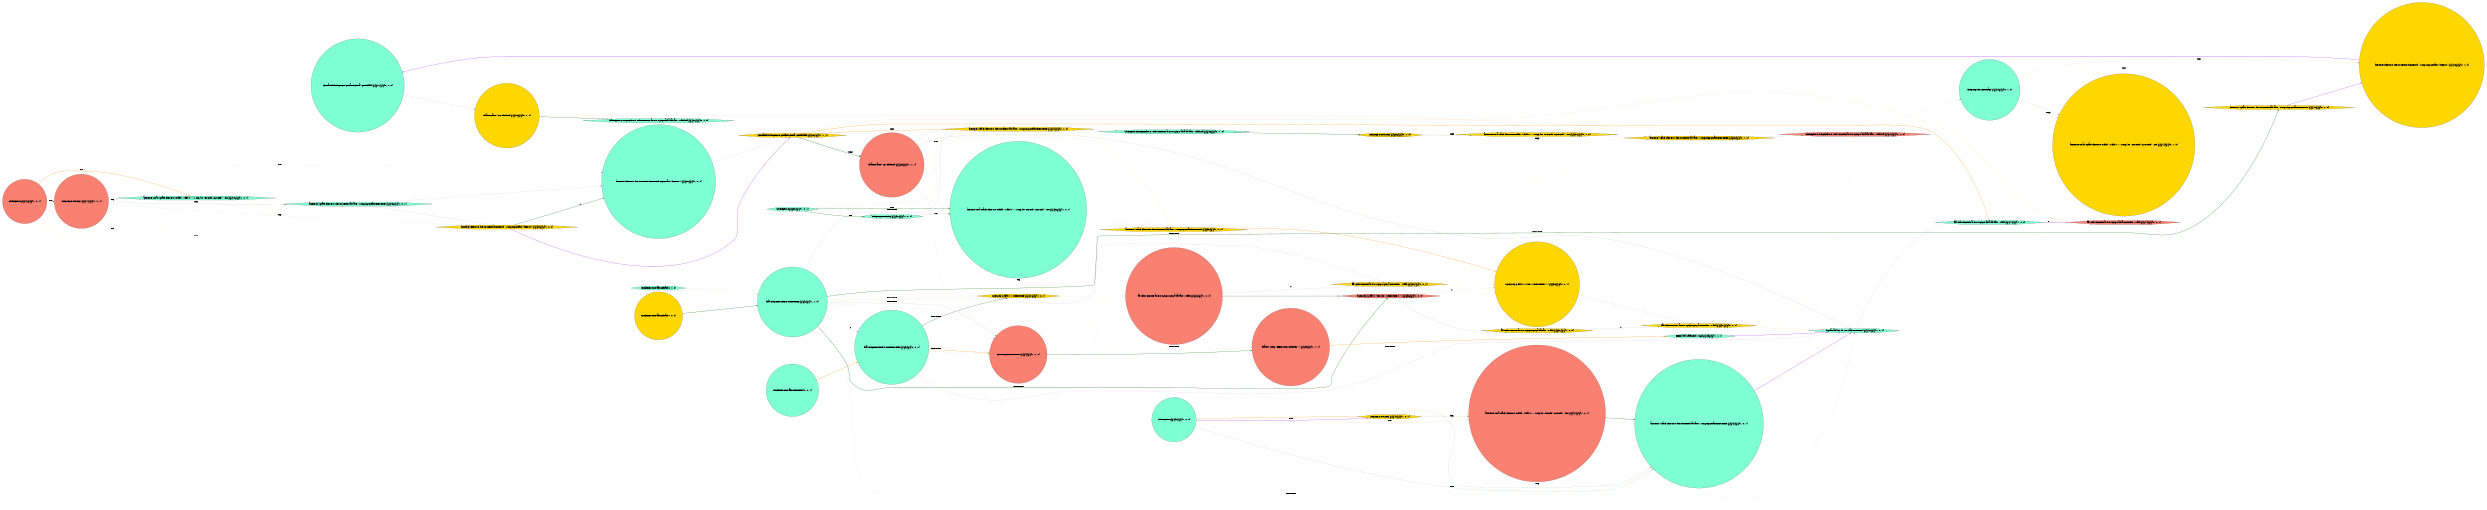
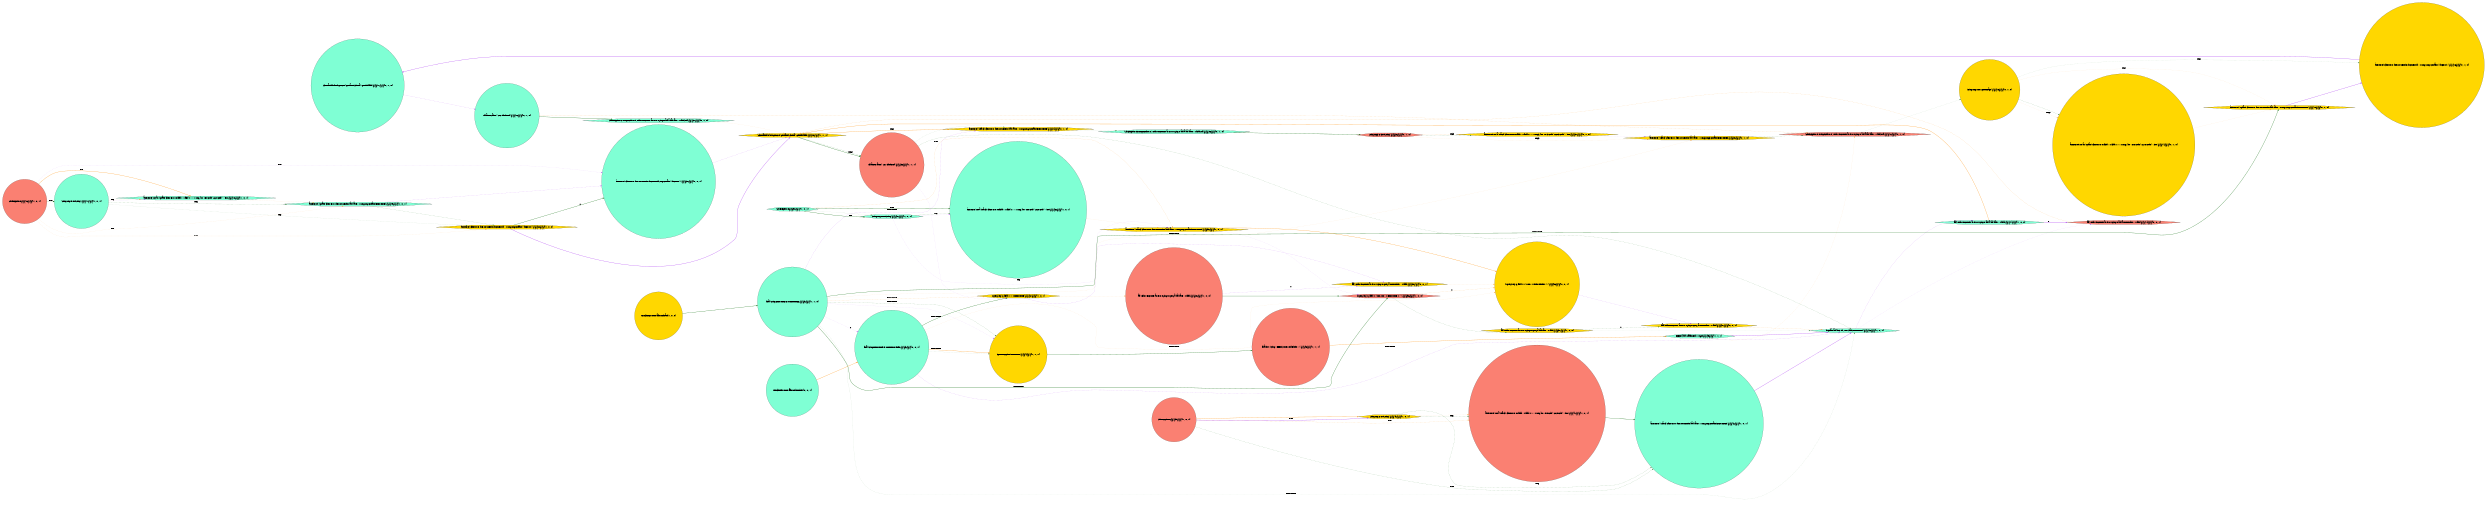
(1990, 90) -> (1990, 90)
(507, 116) -> (507, 116)
(1390, 135) -> (1390, 135)
(81, 201) -> (81, 201)
(659, 288) -> none
(1018, 355) -> (1018, 355)
(1174, 420) -> (1174, 420)
